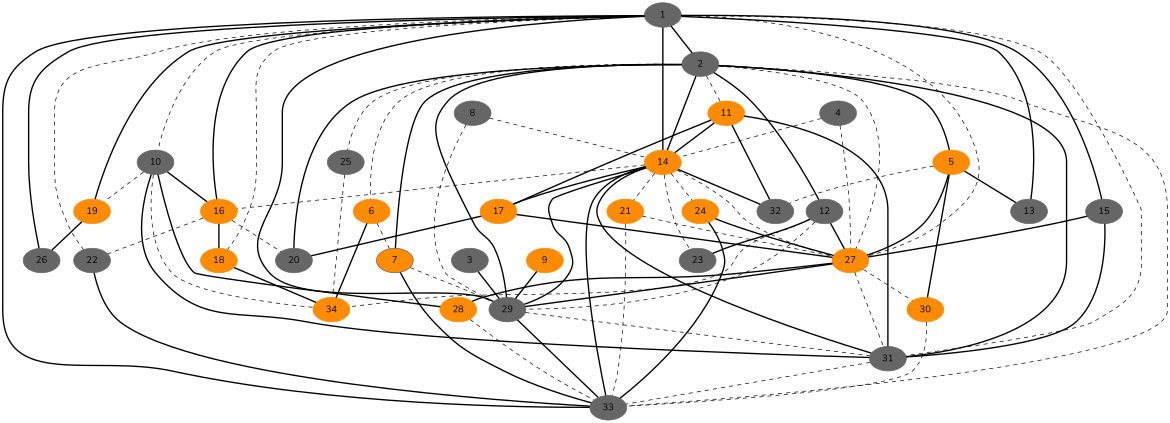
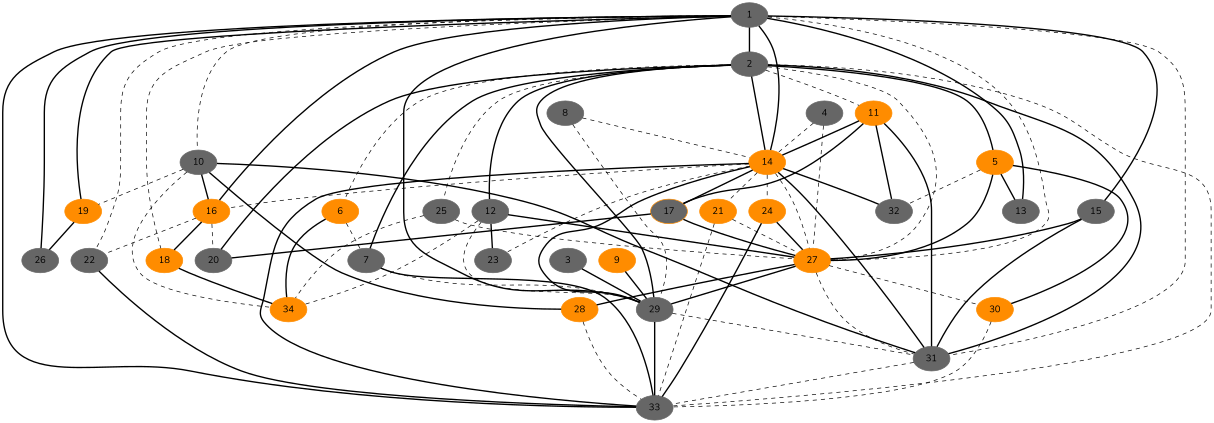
(499, 211) -> (669, 211)
none -> (624, 246)
(395, 261) -> (366, 261)
